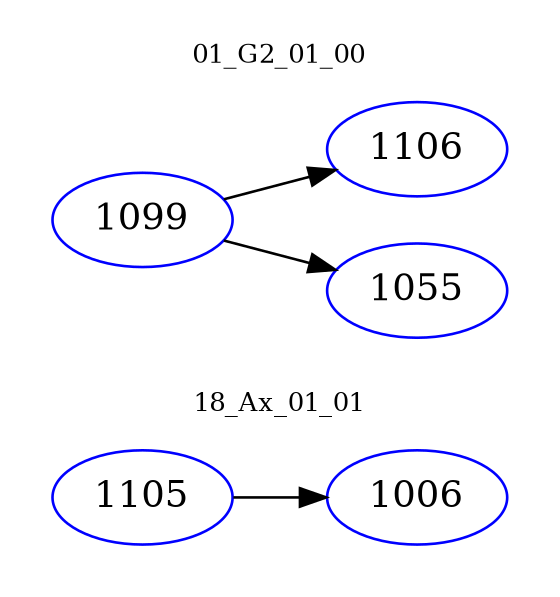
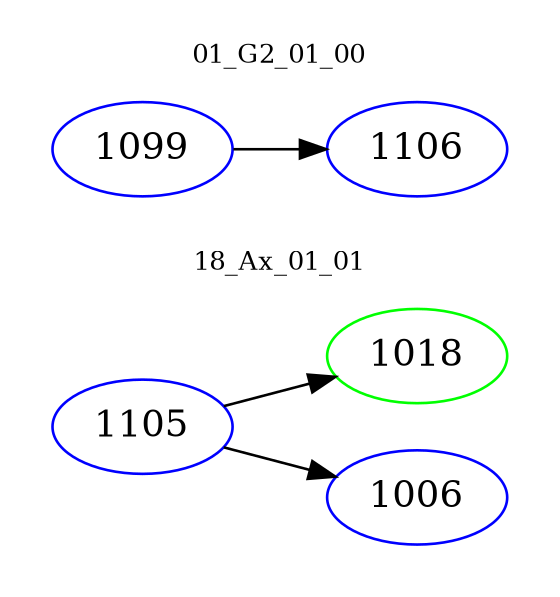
(417, 291) -> none
none -> (417, 356)
